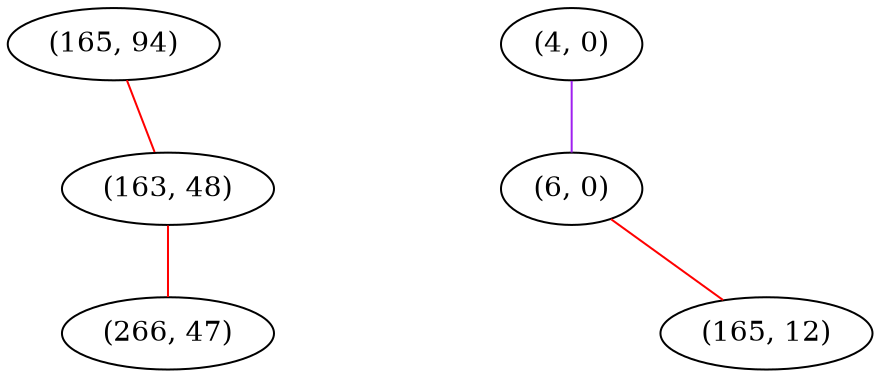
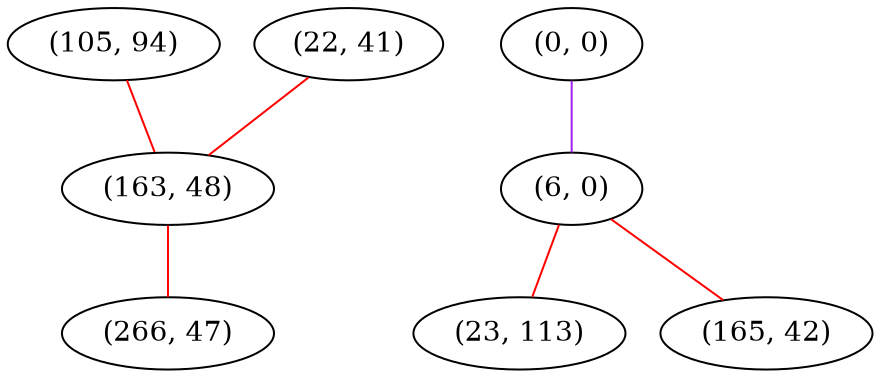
(114, 44) -> (114, 44)
none -> (349, 44)
(572, 44) -> (572, 44)
none -> (519, 333)
(766, 333) -> (766, 333)
